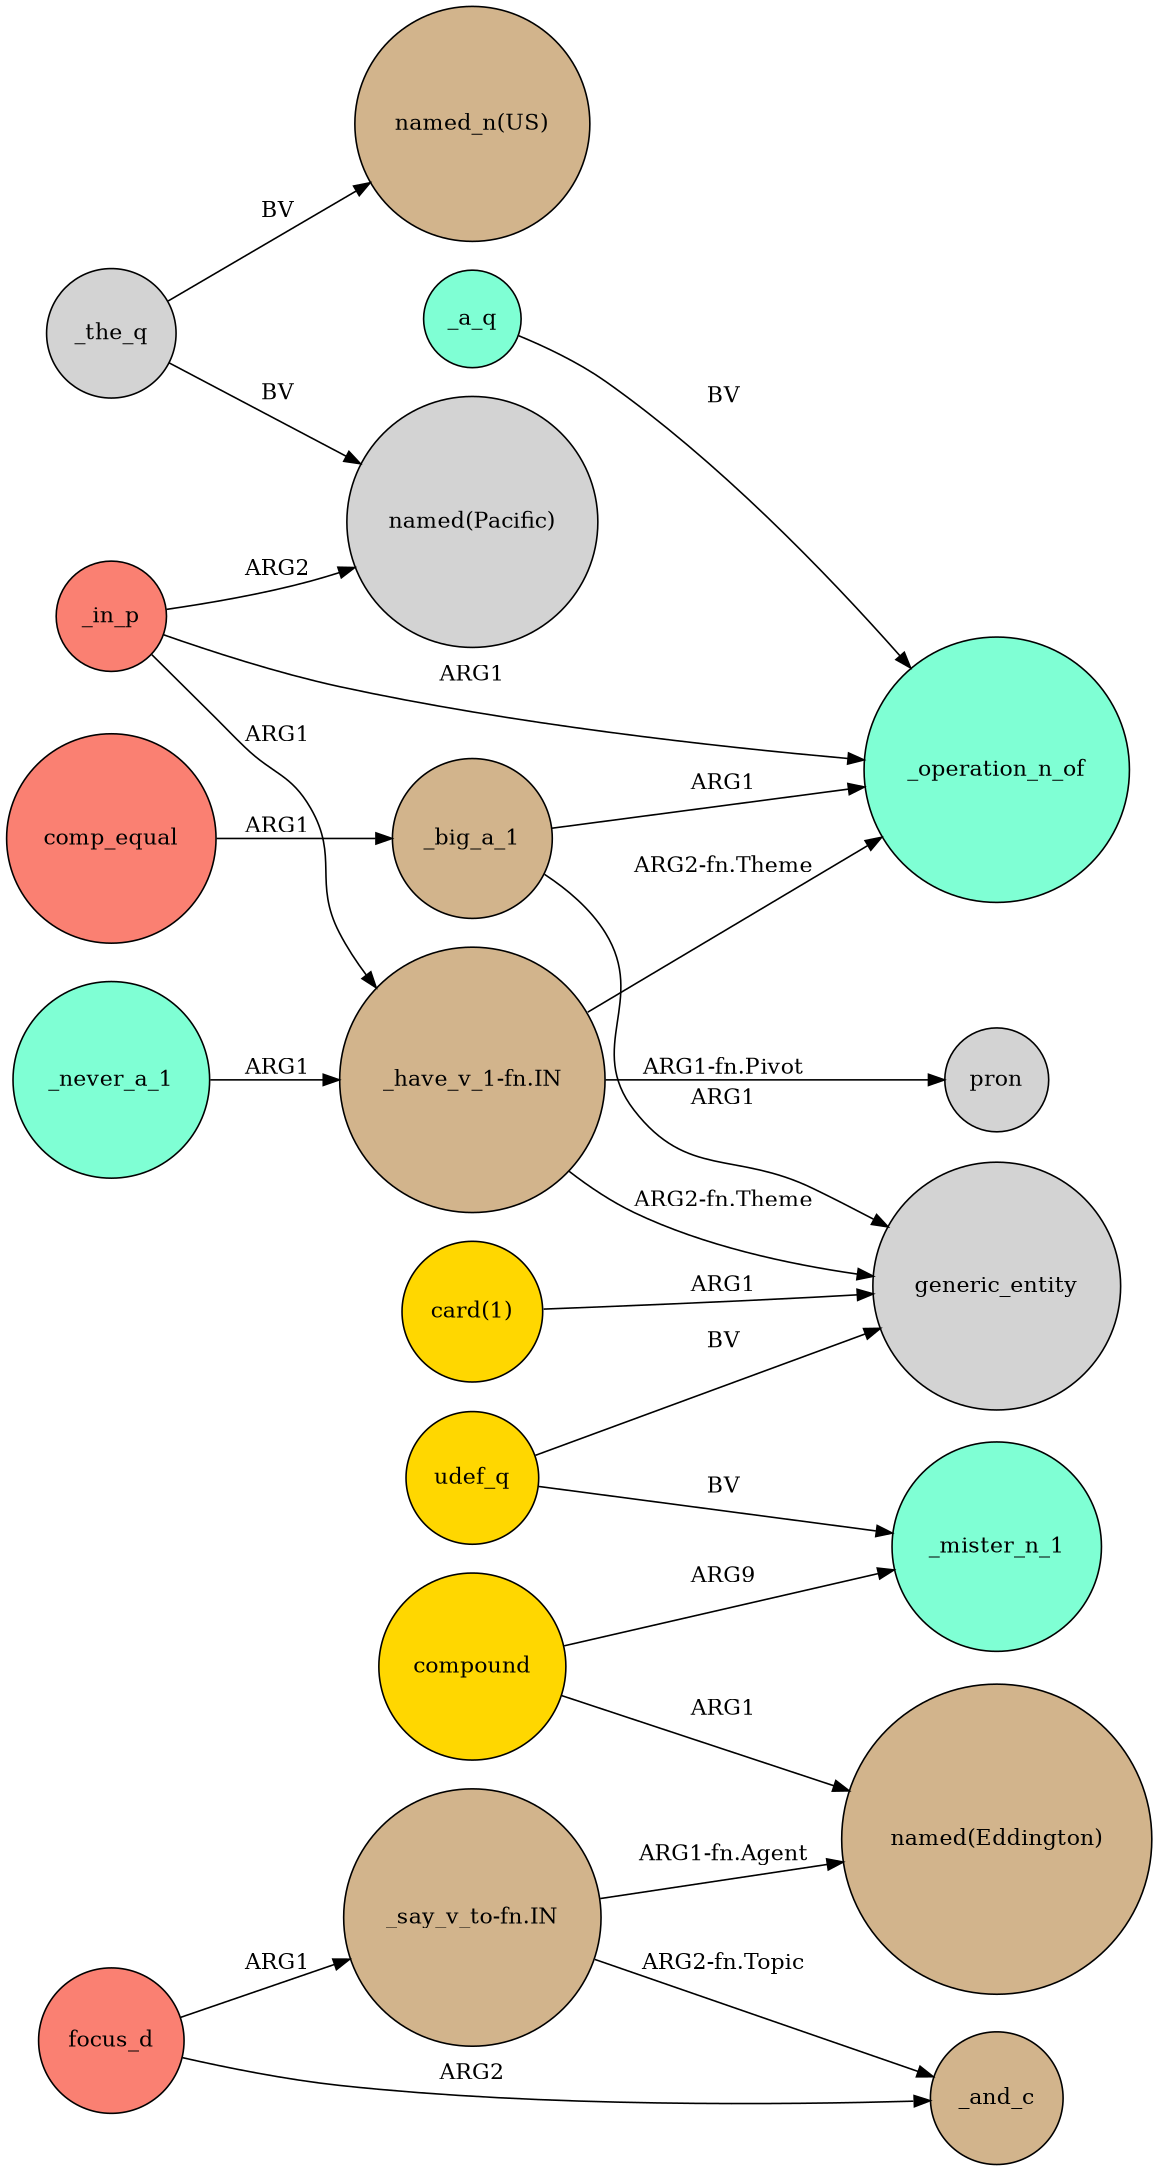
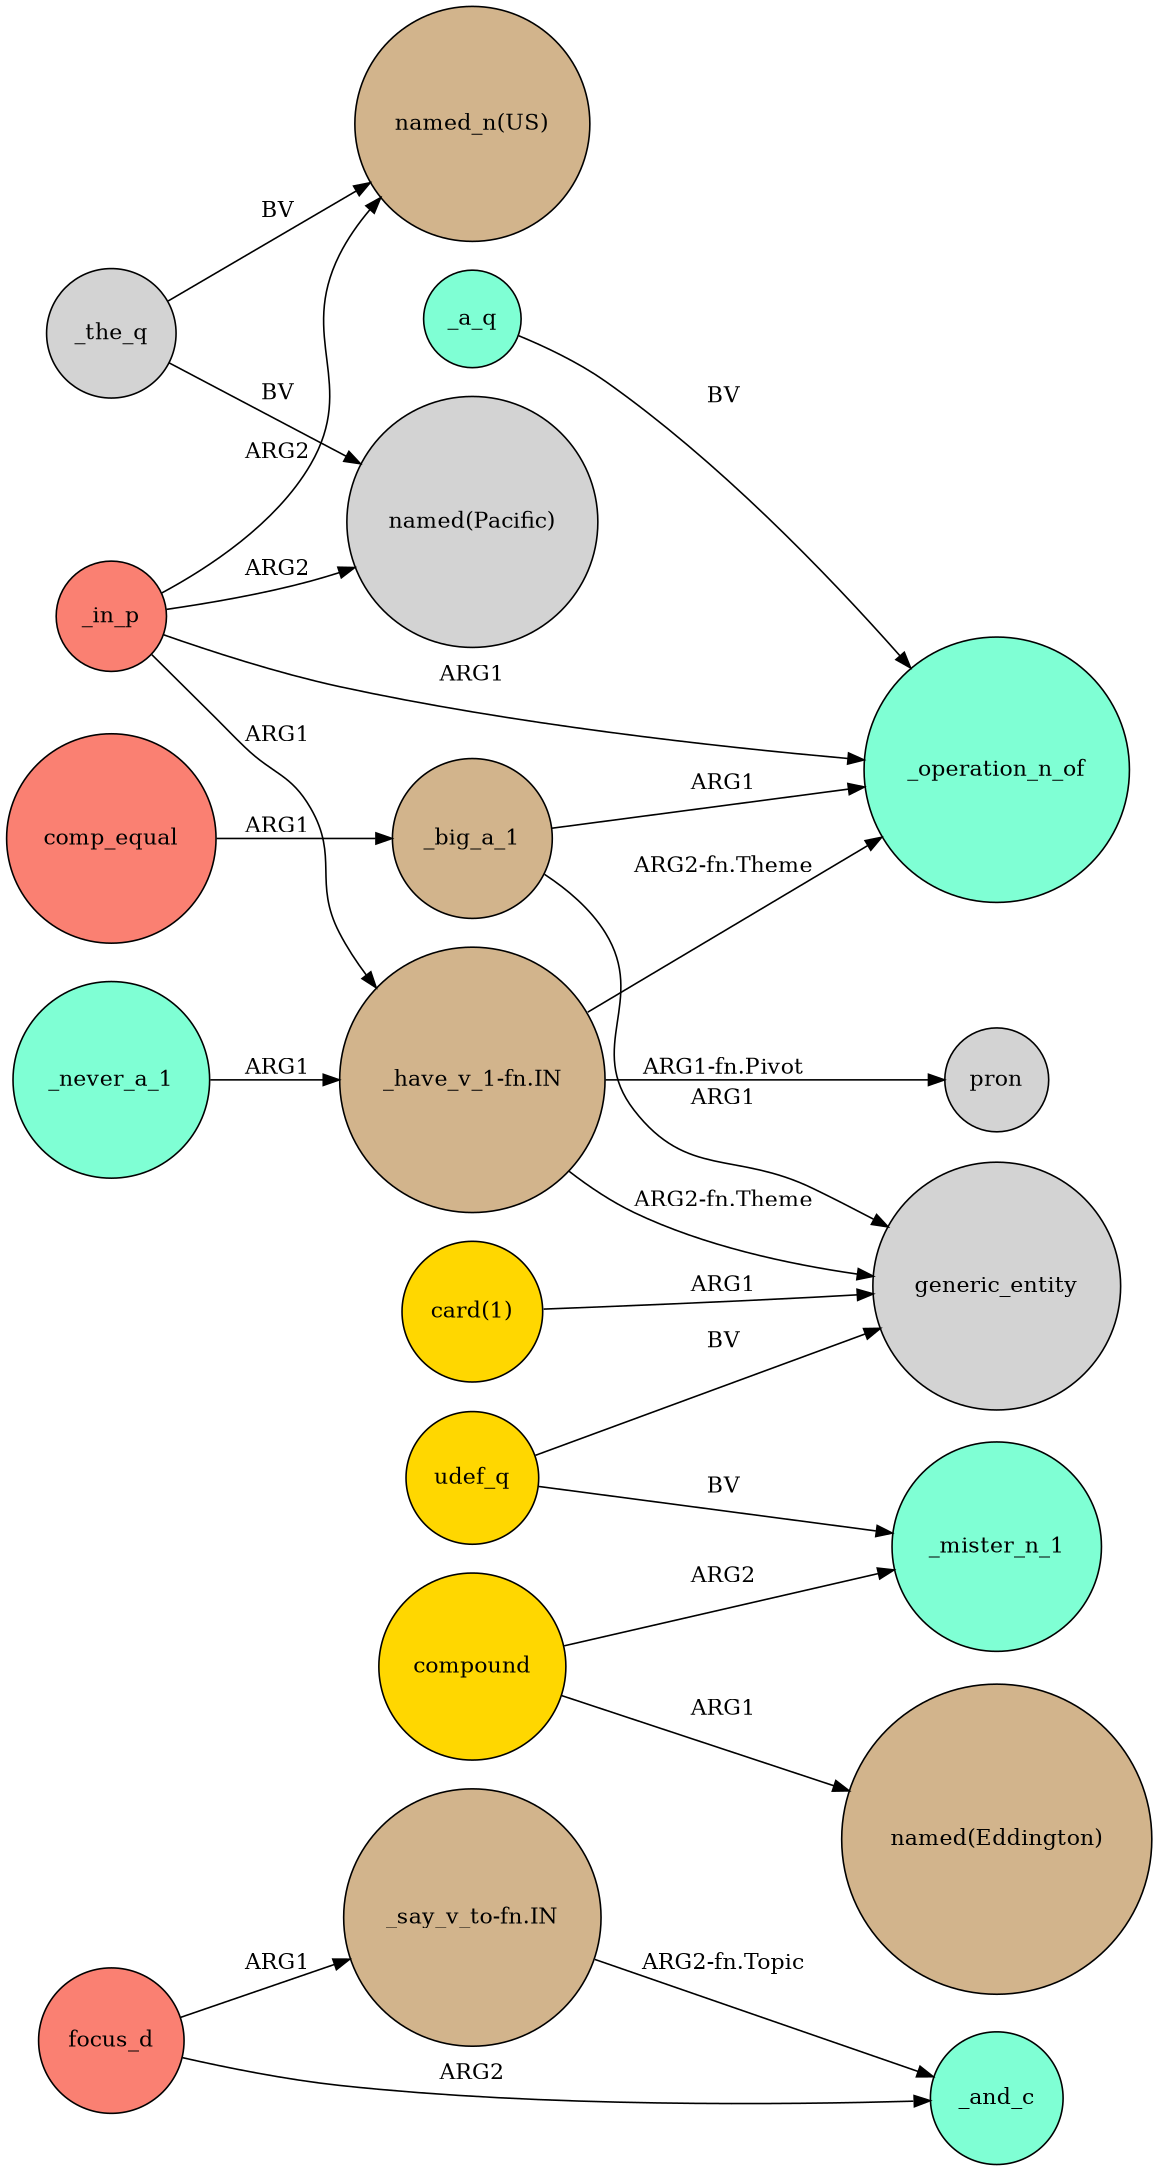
none -> (324, 432)
(724, 1576) -> (724, 1576)
(714, 1882) -> none
(997, 2098) -> (997, 2098)
